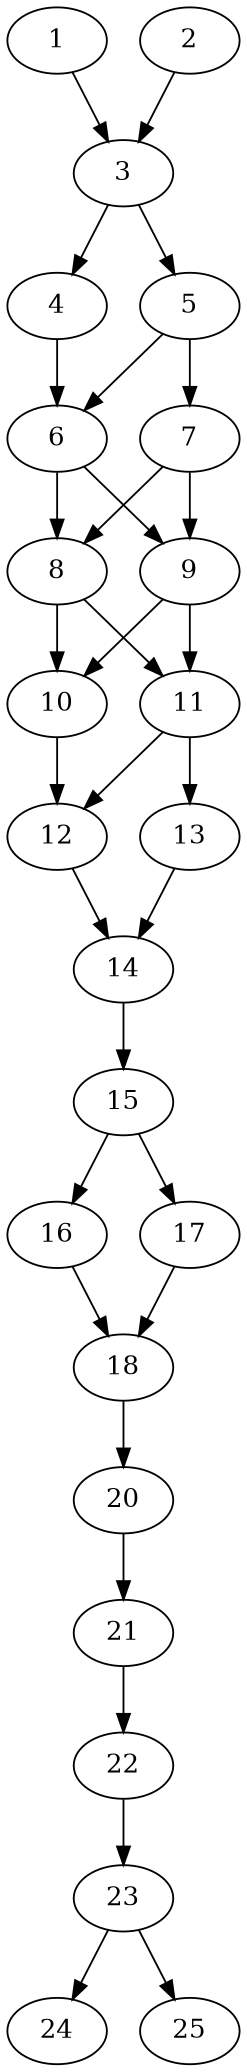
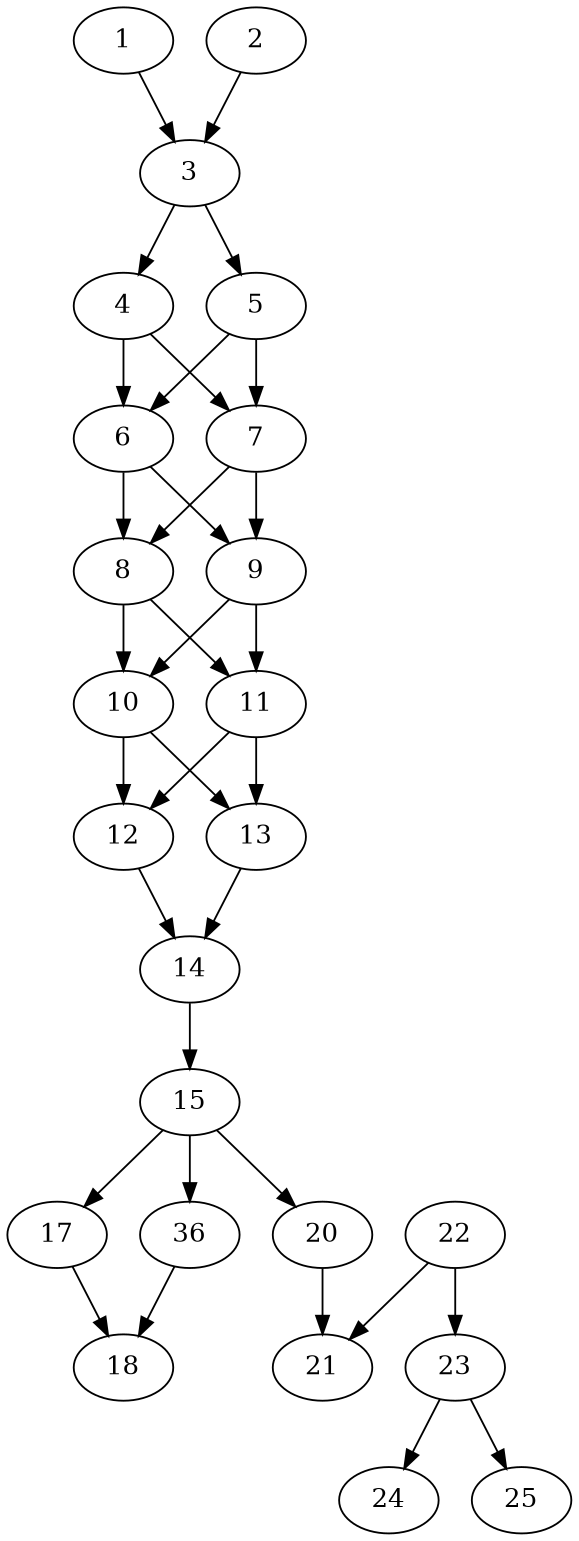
none -> (181, 364)
none -> (181, 762)
(57, 1235) -> (190, 1235)
(123, 1425) -> (249, 1162)
(123, 1690) -> (396, 1295)
